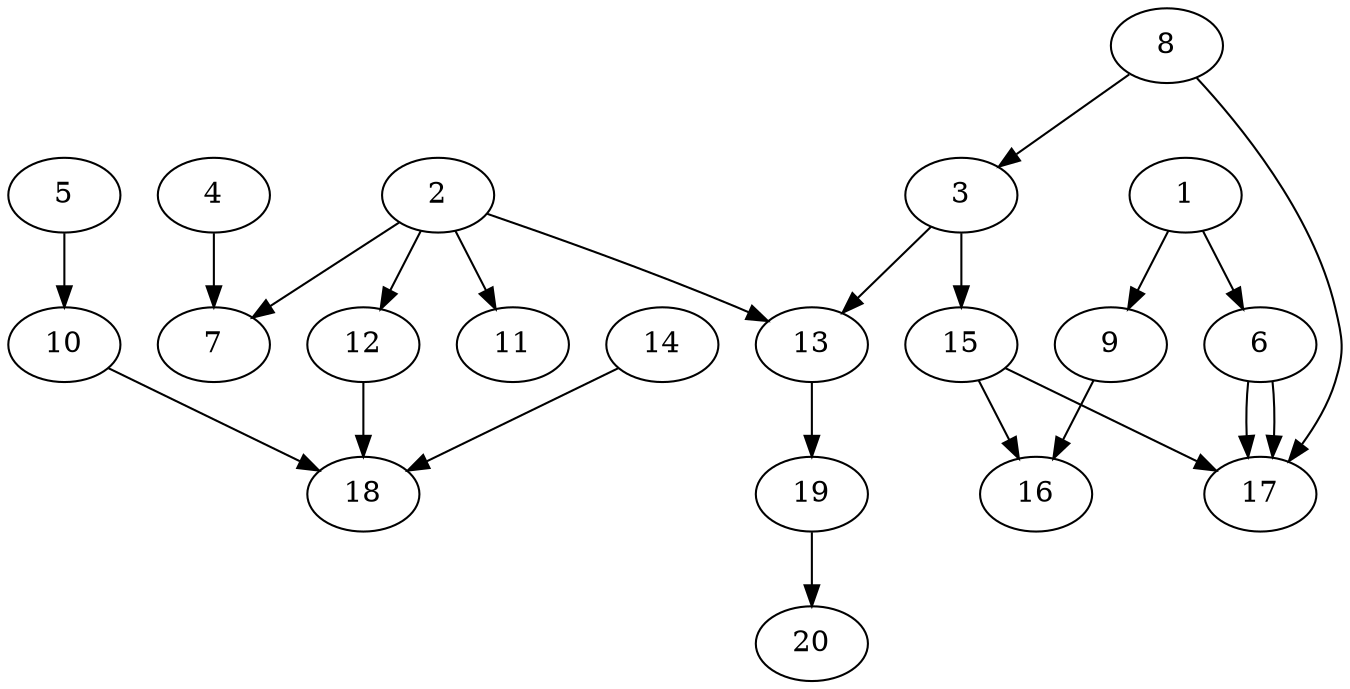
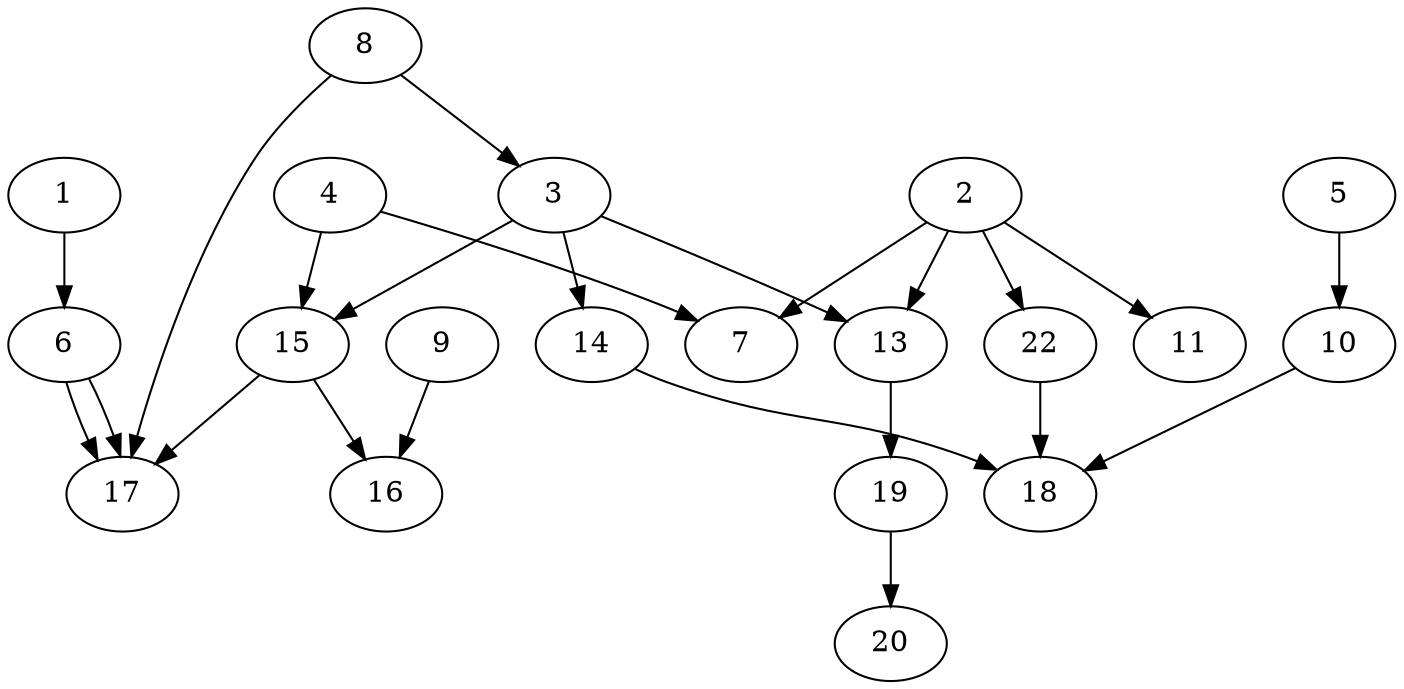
none -> (570, 258)
none -> (314, 260)
(1153, 261) -> none
(363, 345) -> (1040, 345)
